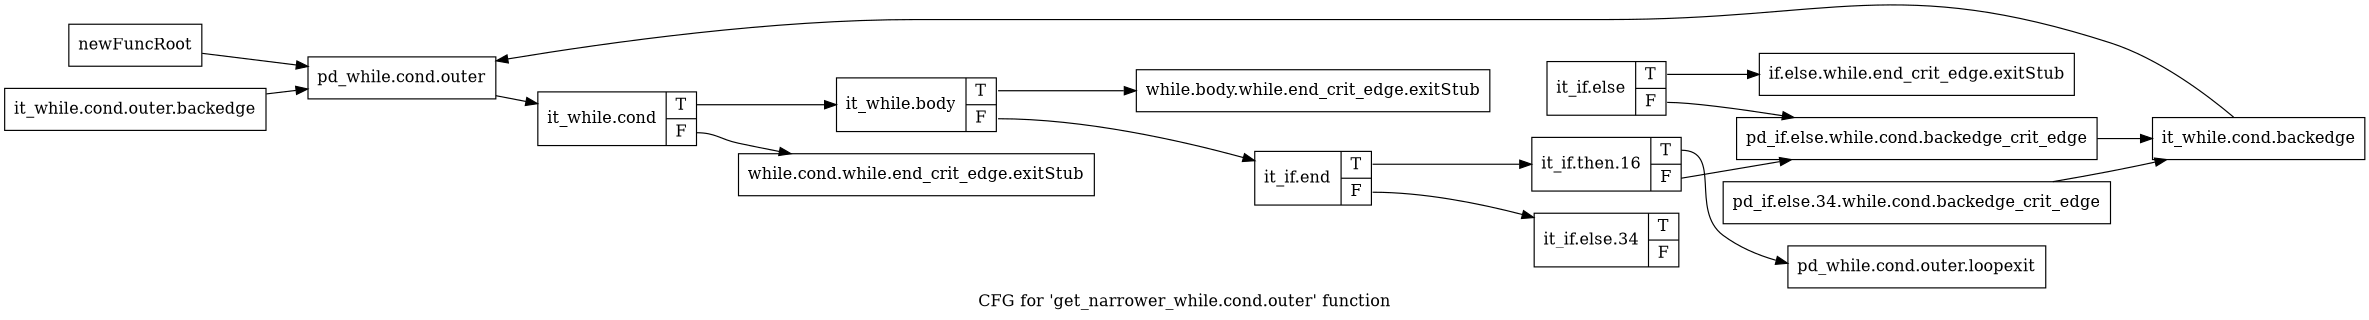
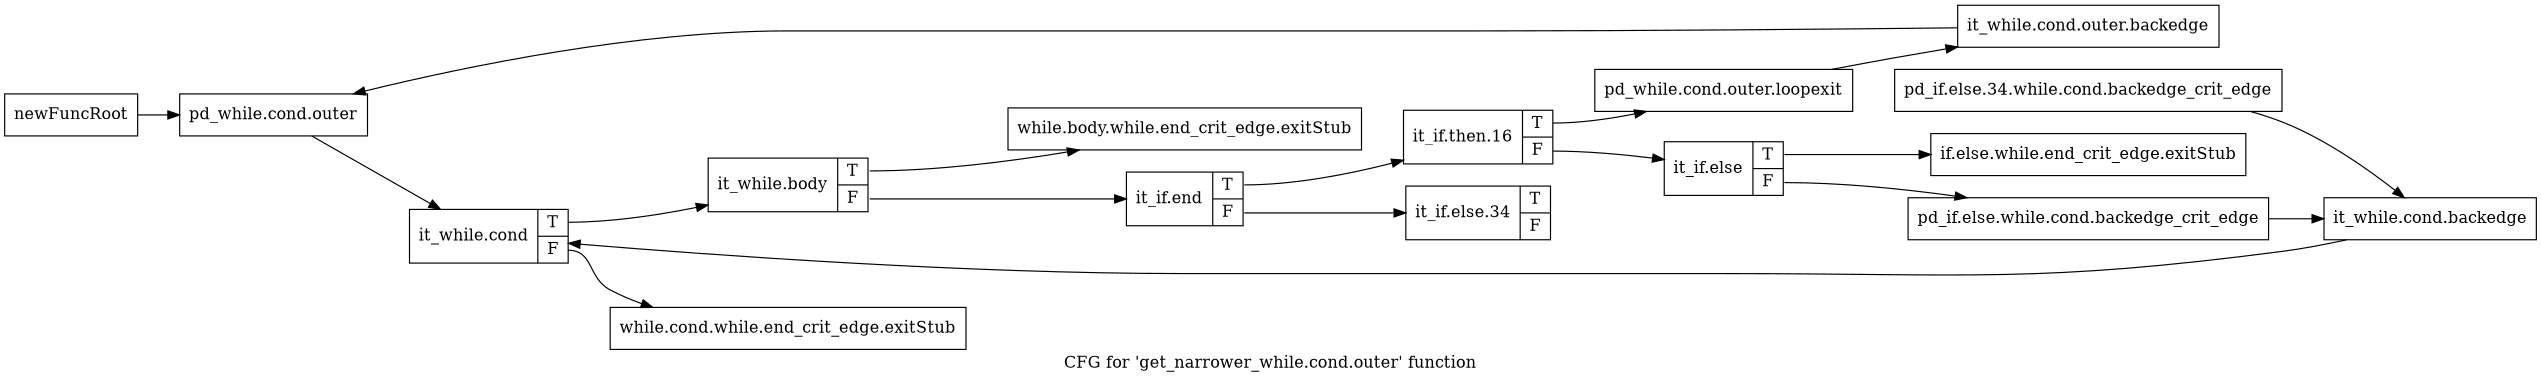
(1383, 20) -> (1464, 274)
none -> (1889, 59)
(1730, 170) -> (1603, 153)
